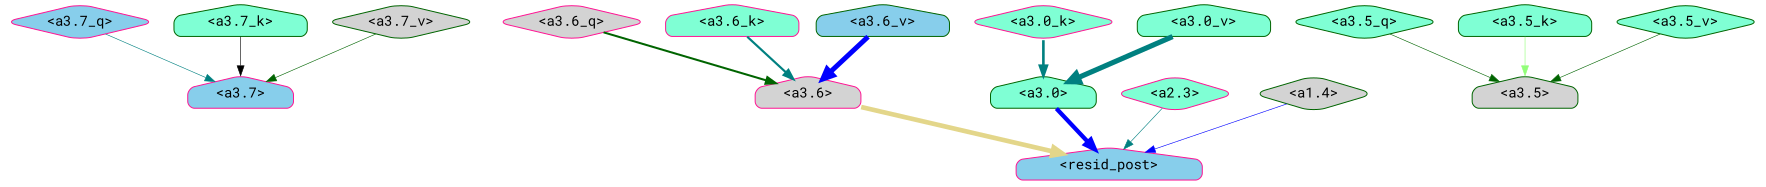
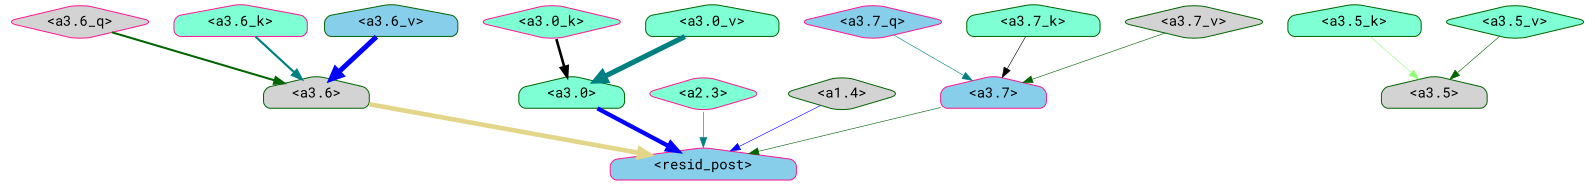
(1364, 22) -> none
(1043, 53) -> (560, 53)
(808, 94) -> (316, 94)
none -> (850, 129)
